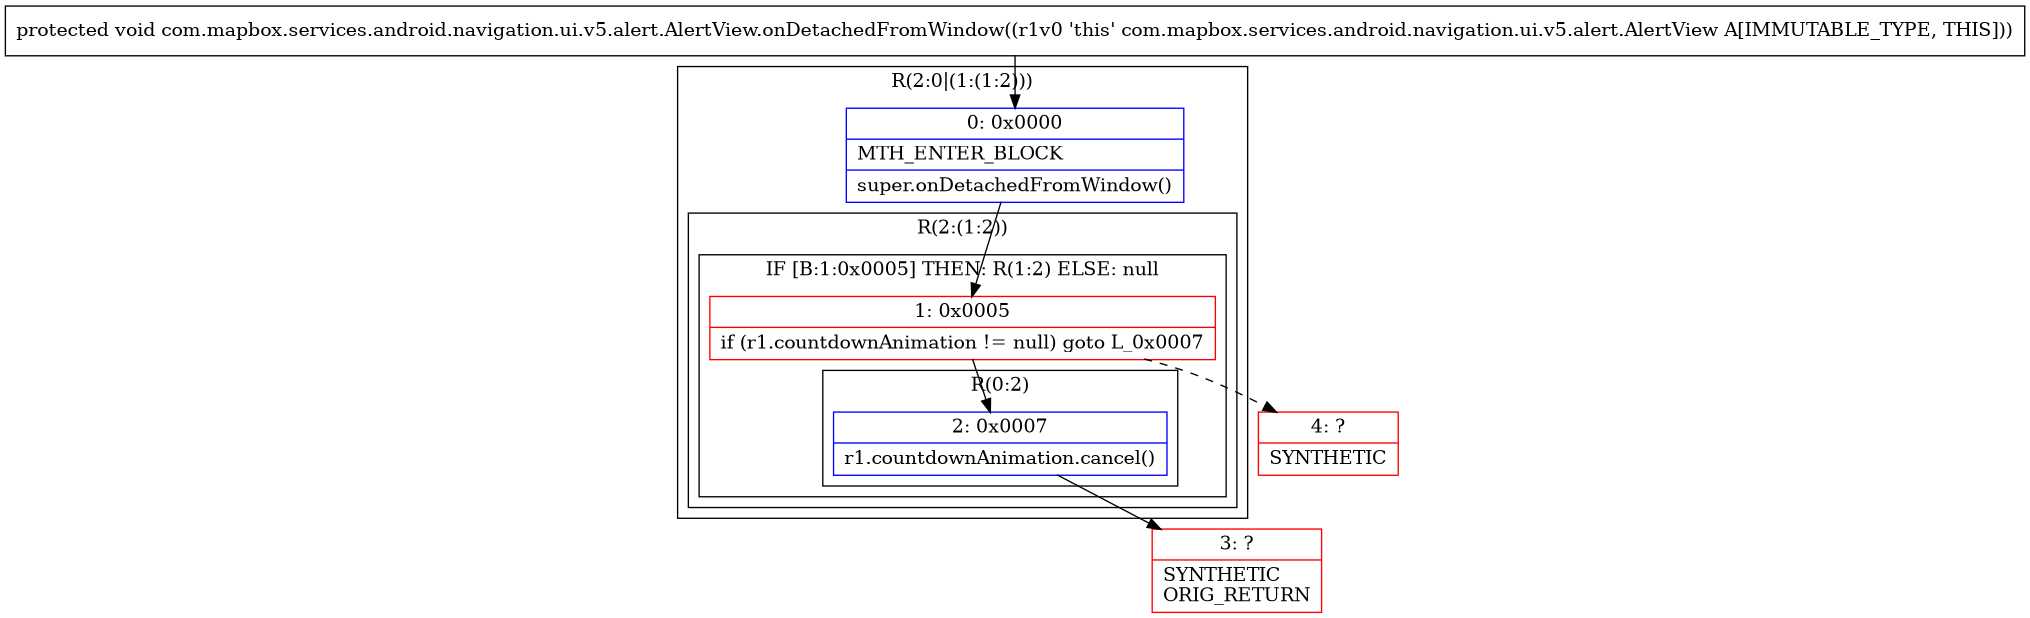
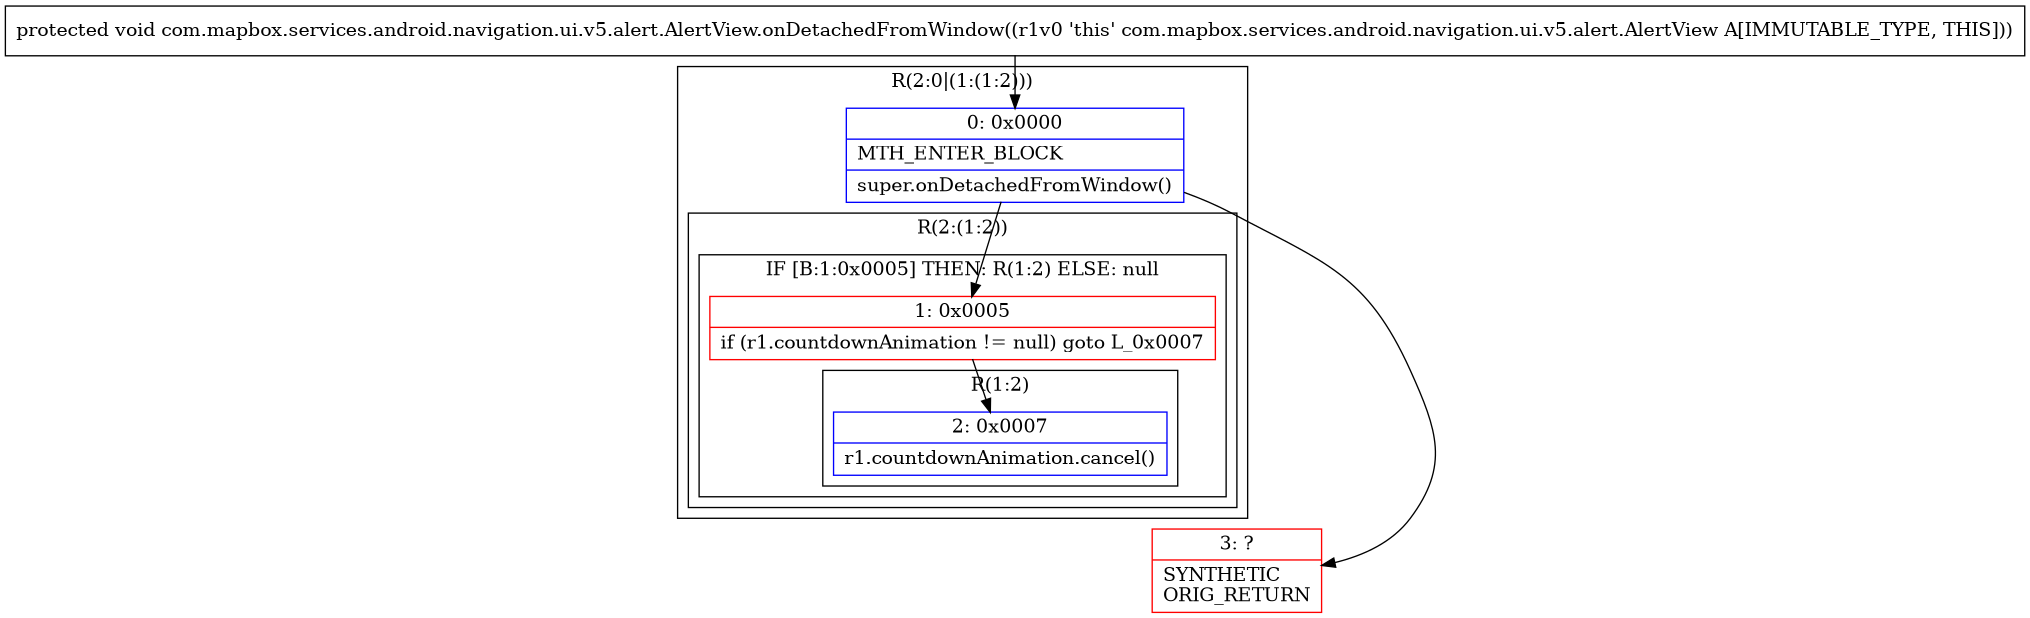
(1000, 386) -> (1000, 386)
(1328, 444) -> none
(1103, 499) -> (1399, 348)
